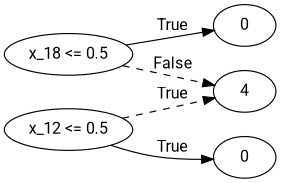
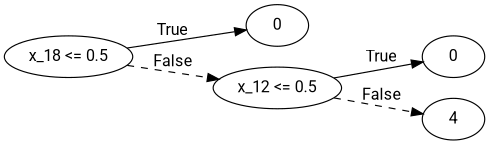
(163, 74) -> (167, 71)
(173, 94) -> (382, 95)
